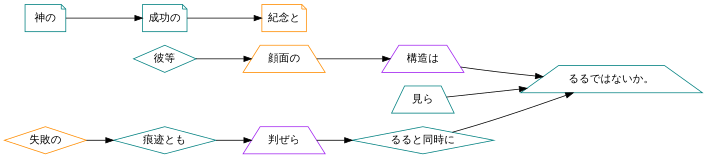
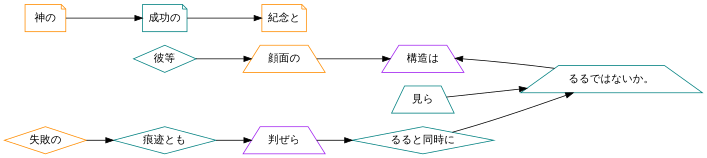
(45, 18) -> (45, 18)
(498, 72) -> (509, 63)
